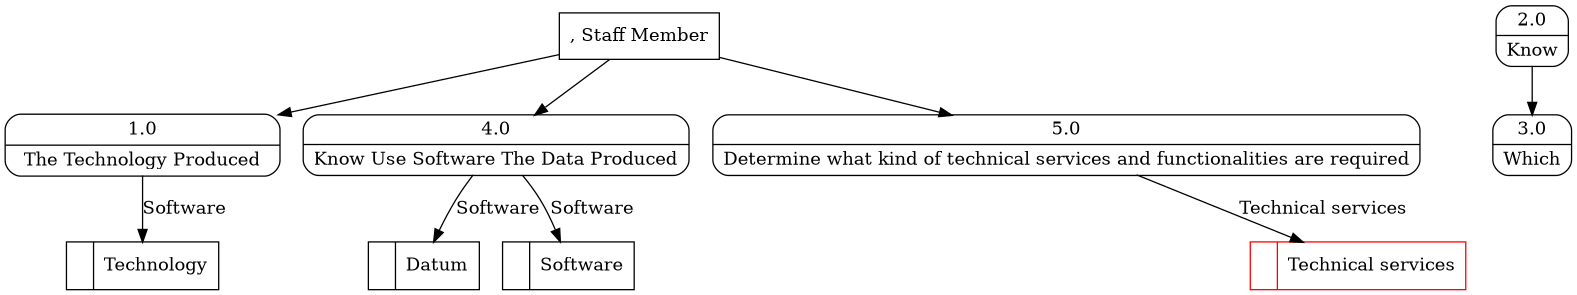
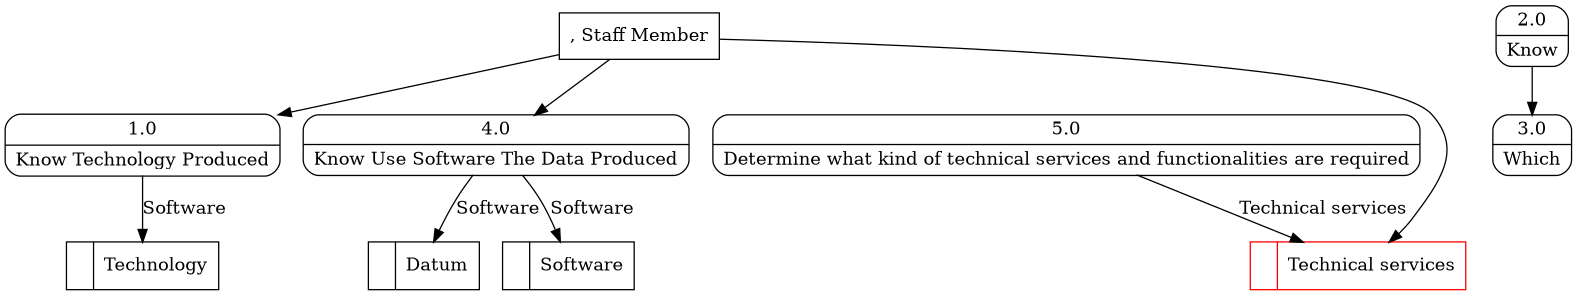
(830, 85) -> (1148, 61)
(143, 160) -> (143, 160)
